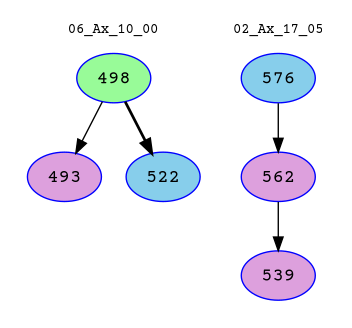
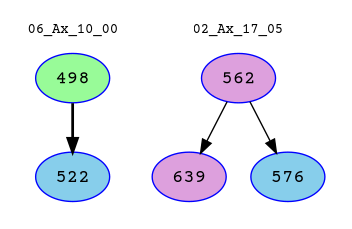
(278, 121) -> (260, 121)
(64, 177) -> none
(278, 276) -> (189, 177)
